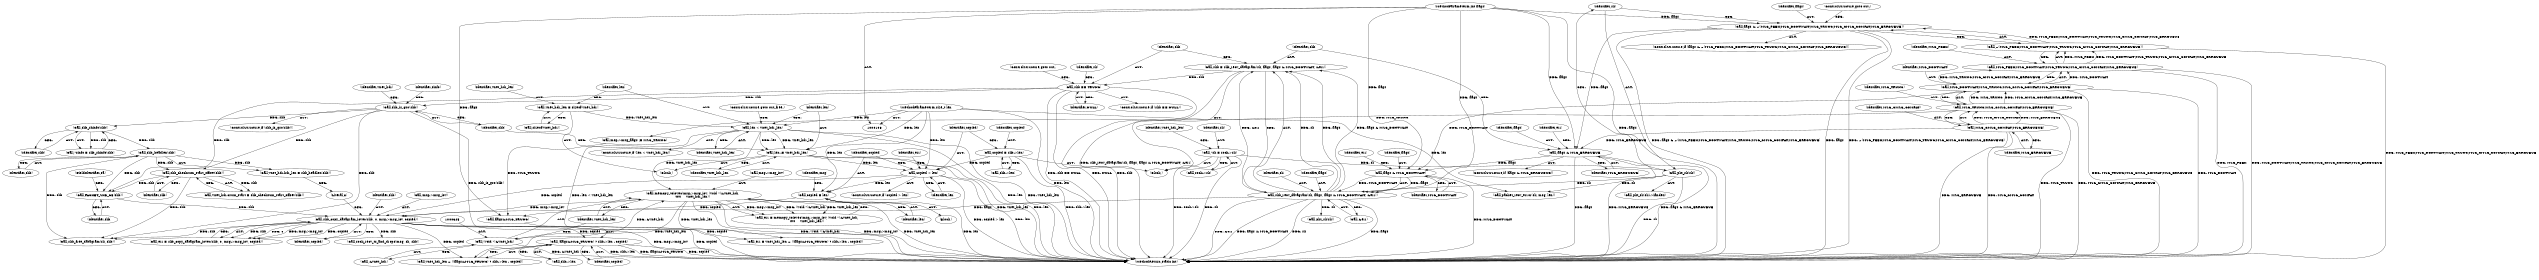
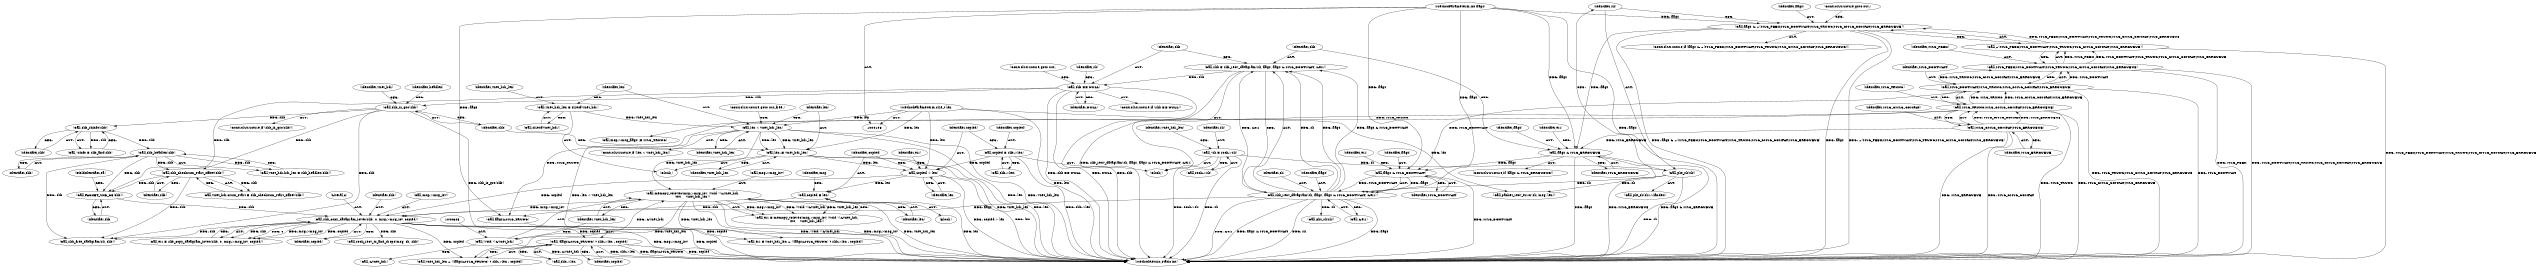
(428, 87) -> (428, 87)
(1084, 87) -> (1084, 87)
(860, 144) -> none
(527, 147) -> (1325, 120)
(91, 153) -> (91, 153)
(317, 184) -> (238, 159)
(881, 195) -> none
(359, 207) -> (359, 207)
(711, 207) -> (711, 207)
(427, 248) -> none
